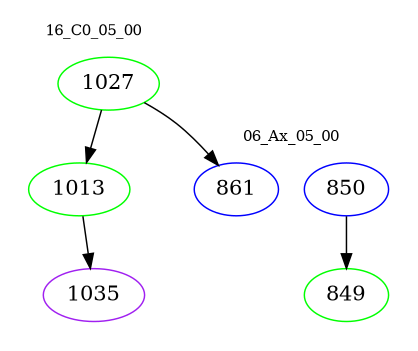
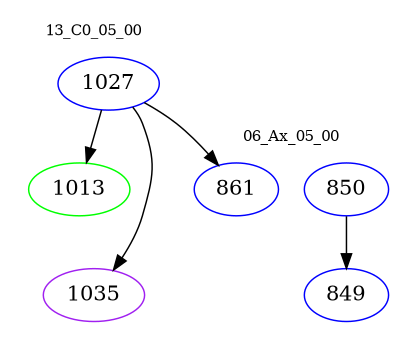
(94, 32) -> (94, 32)
(109, 84) -> (109, 84)
(86, 235) -> (150, 183)
(346, 295) -> (346, 295)
